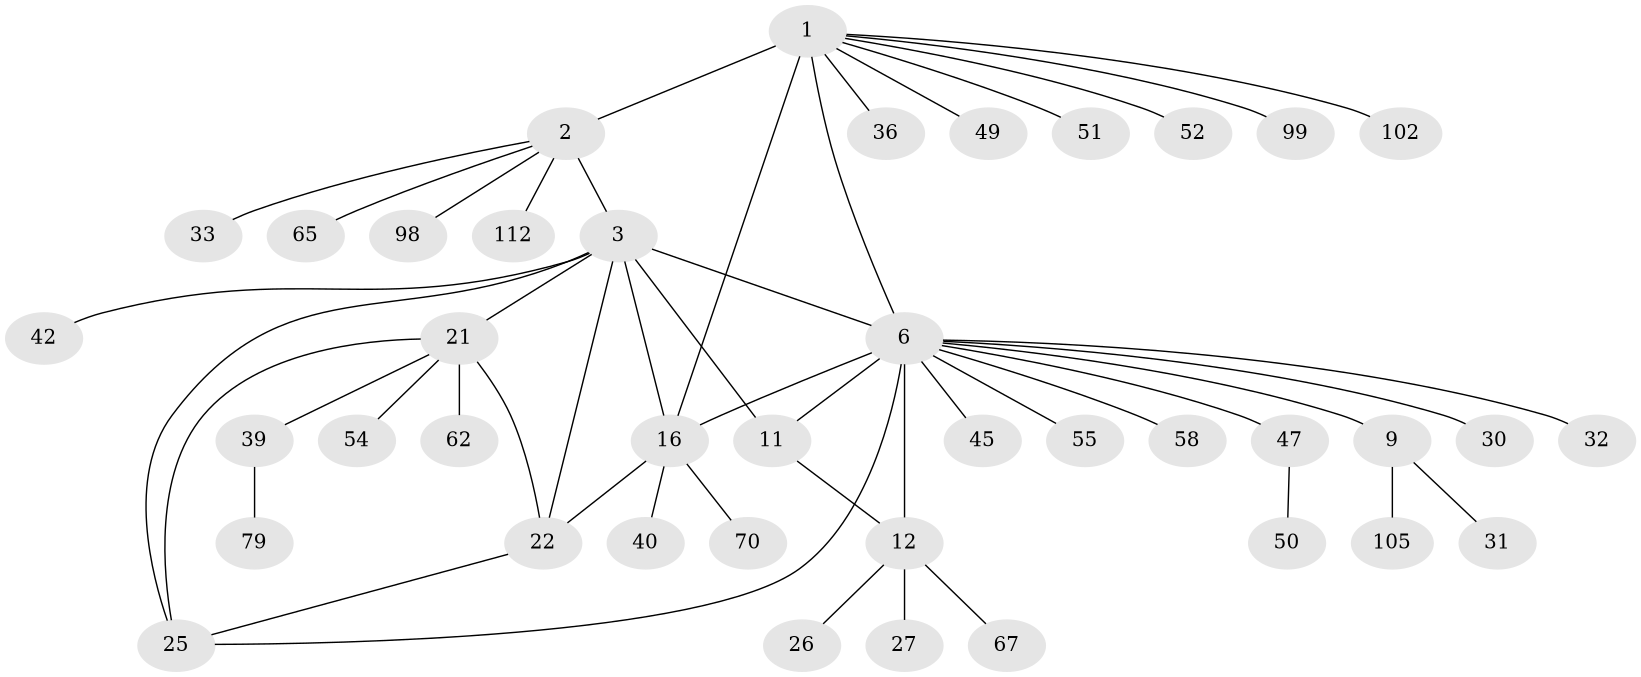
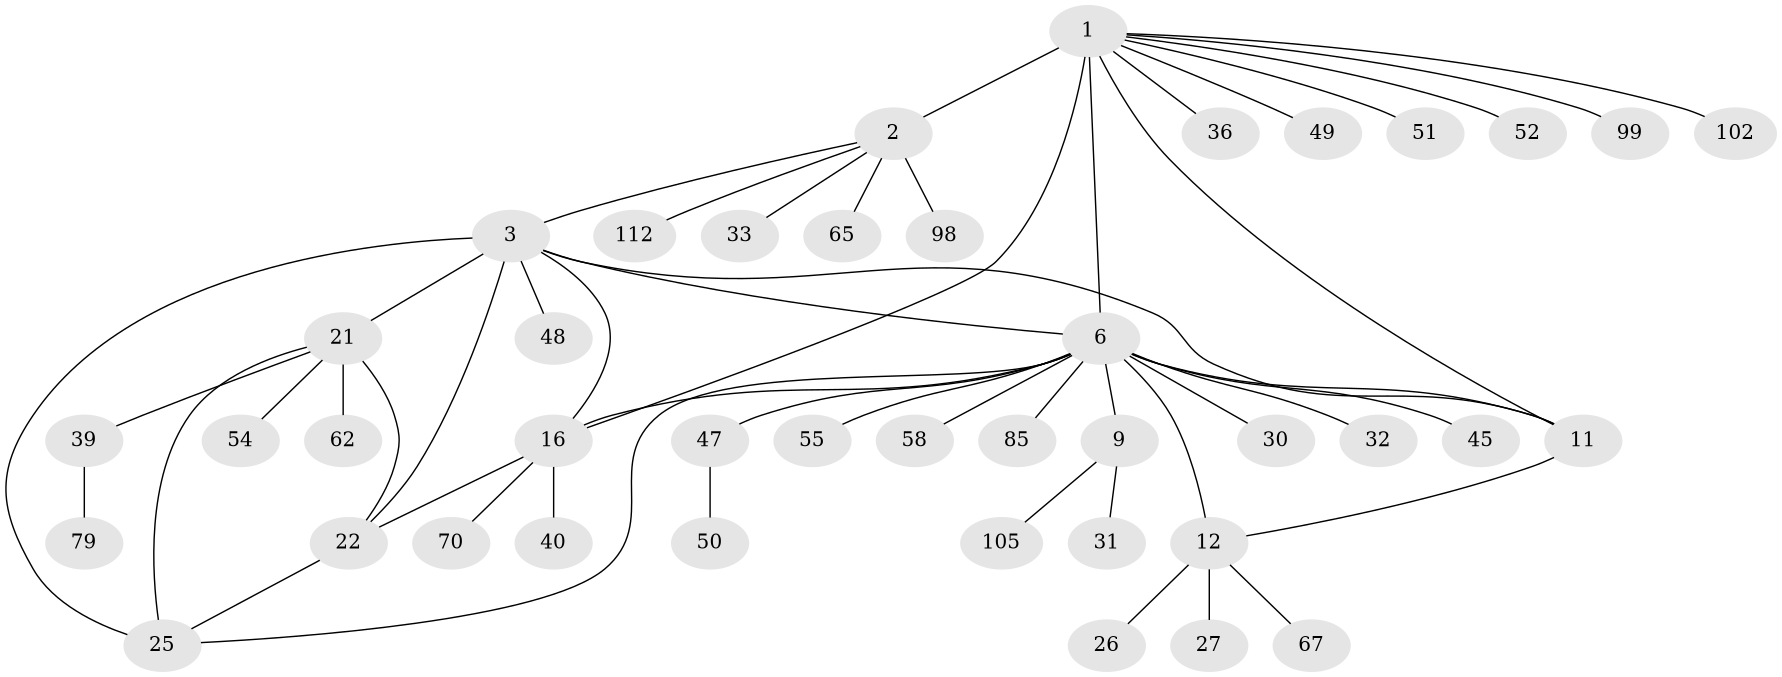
none -> (1300, 270)
(44, 338) -> (554, 338)
none -> (1017, 441)
